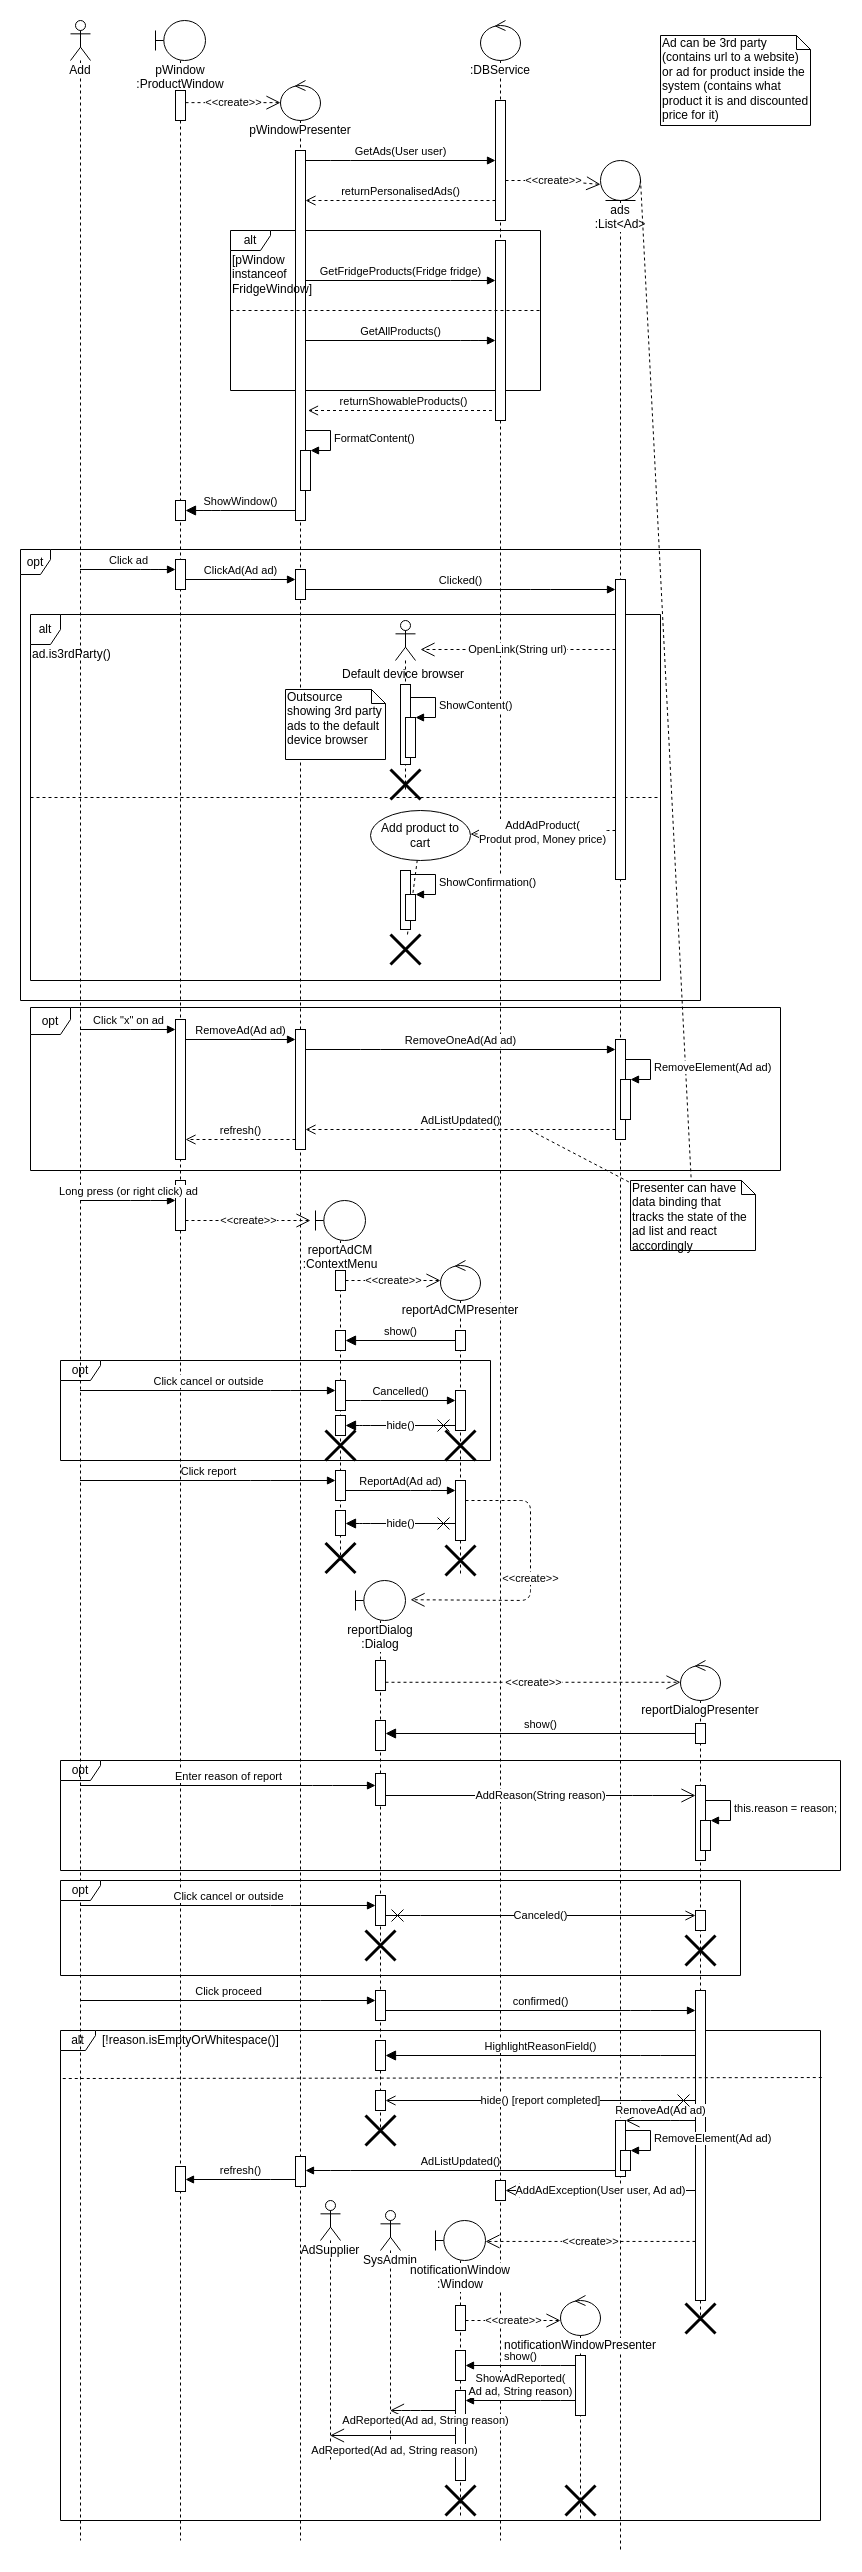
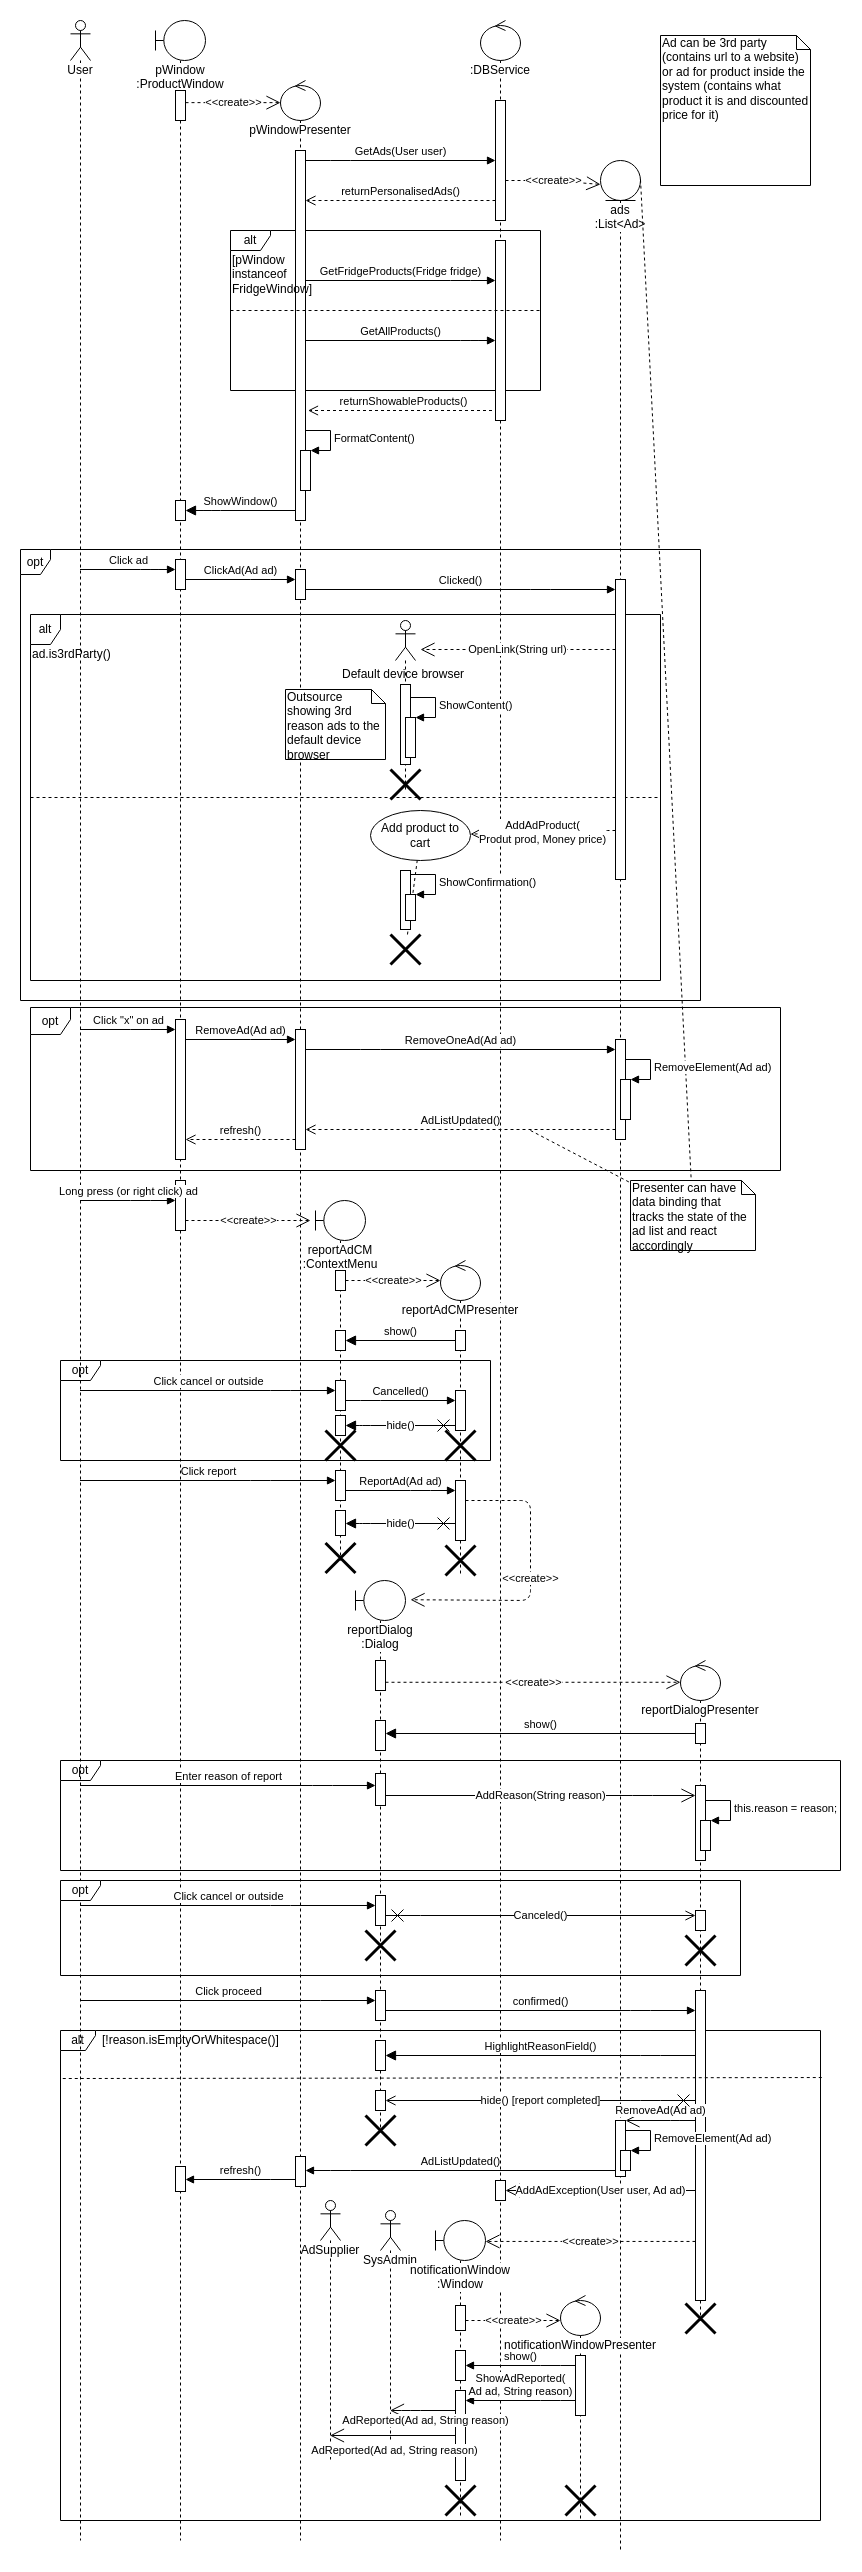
(81, 78) -> (81, 78)
(736, 81) -> (736, 111)
(337, 719) -> (337, 719)
